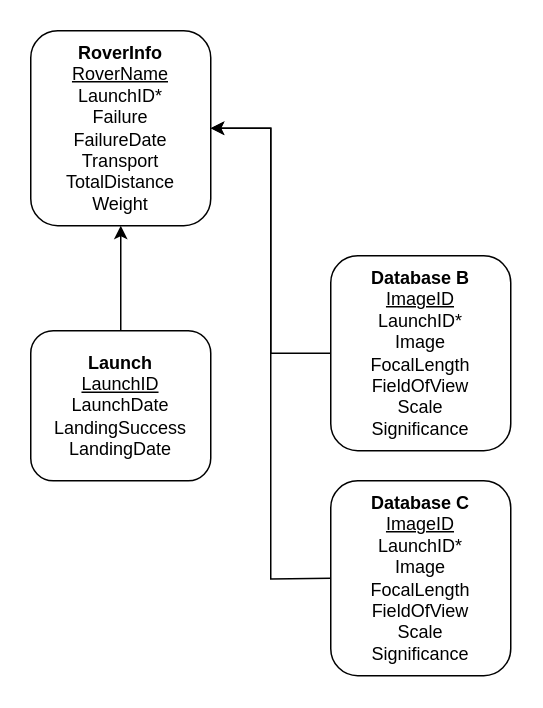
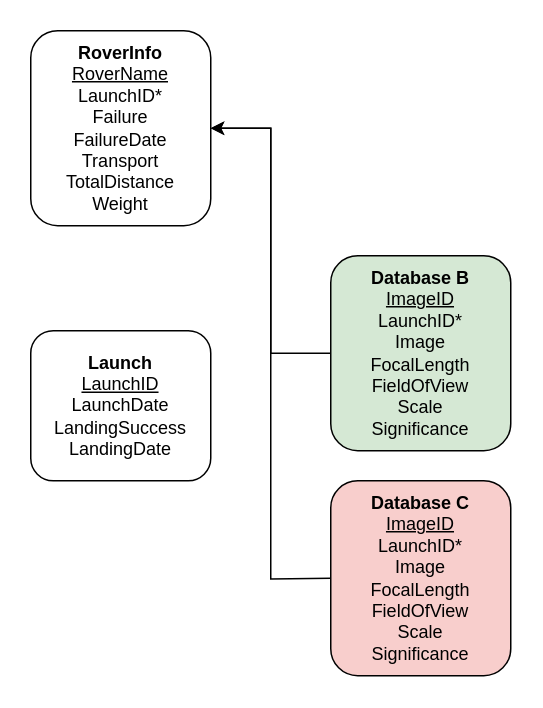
(121, 284) -> none
(421, 353) -> (421, 353)
(421, 578) -> (421, 578)
